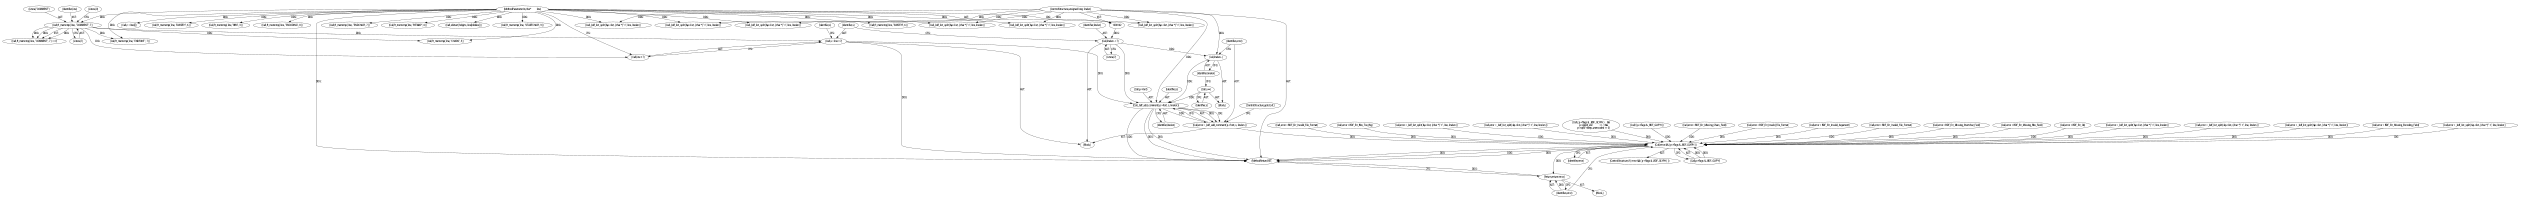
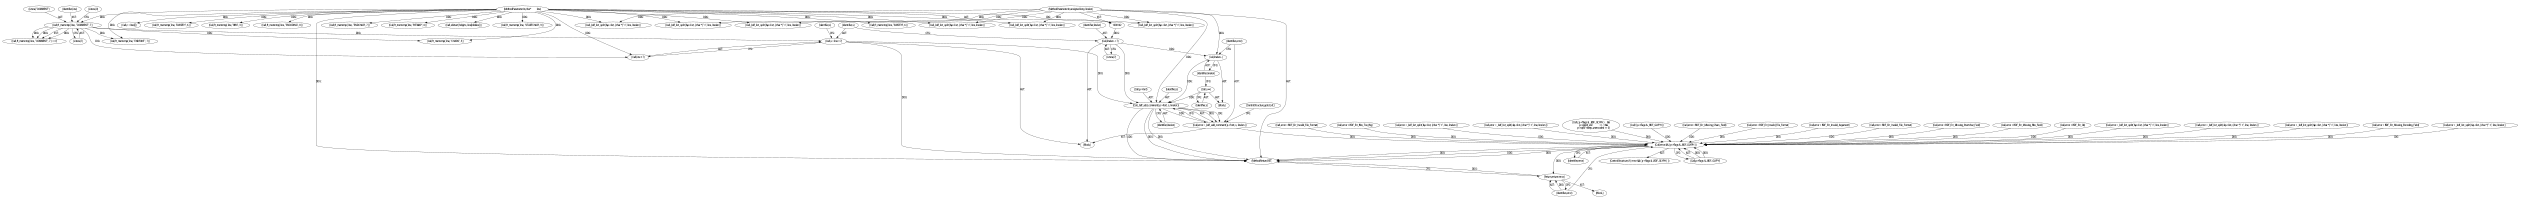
(1071, 9) -> (1071, 9)
(588, 33) -> (588, 33)
